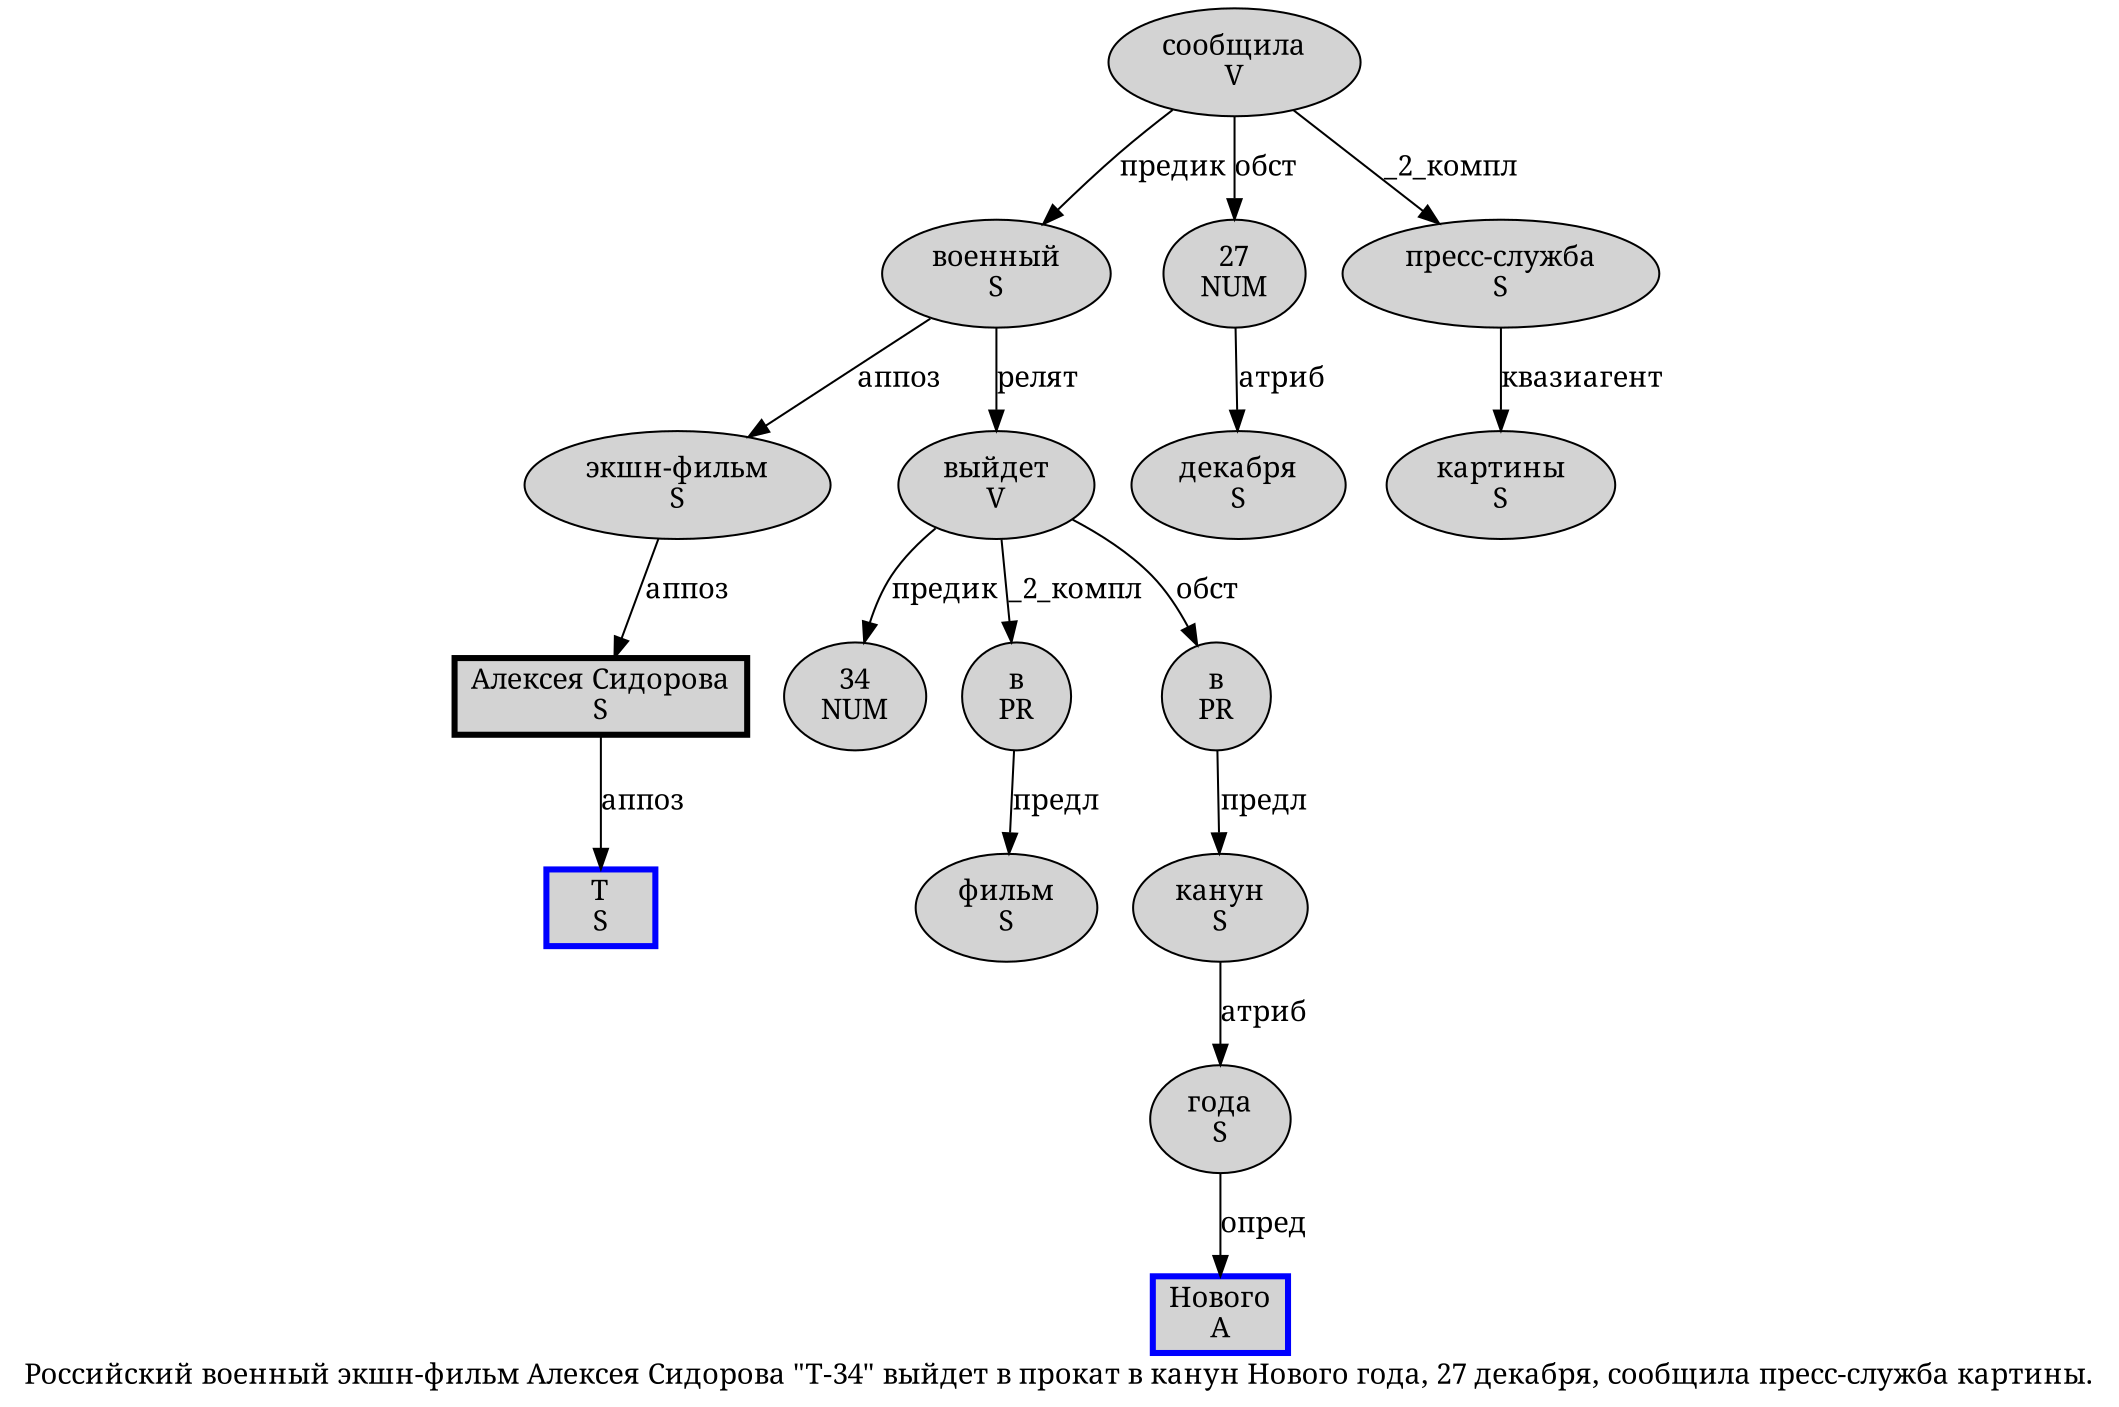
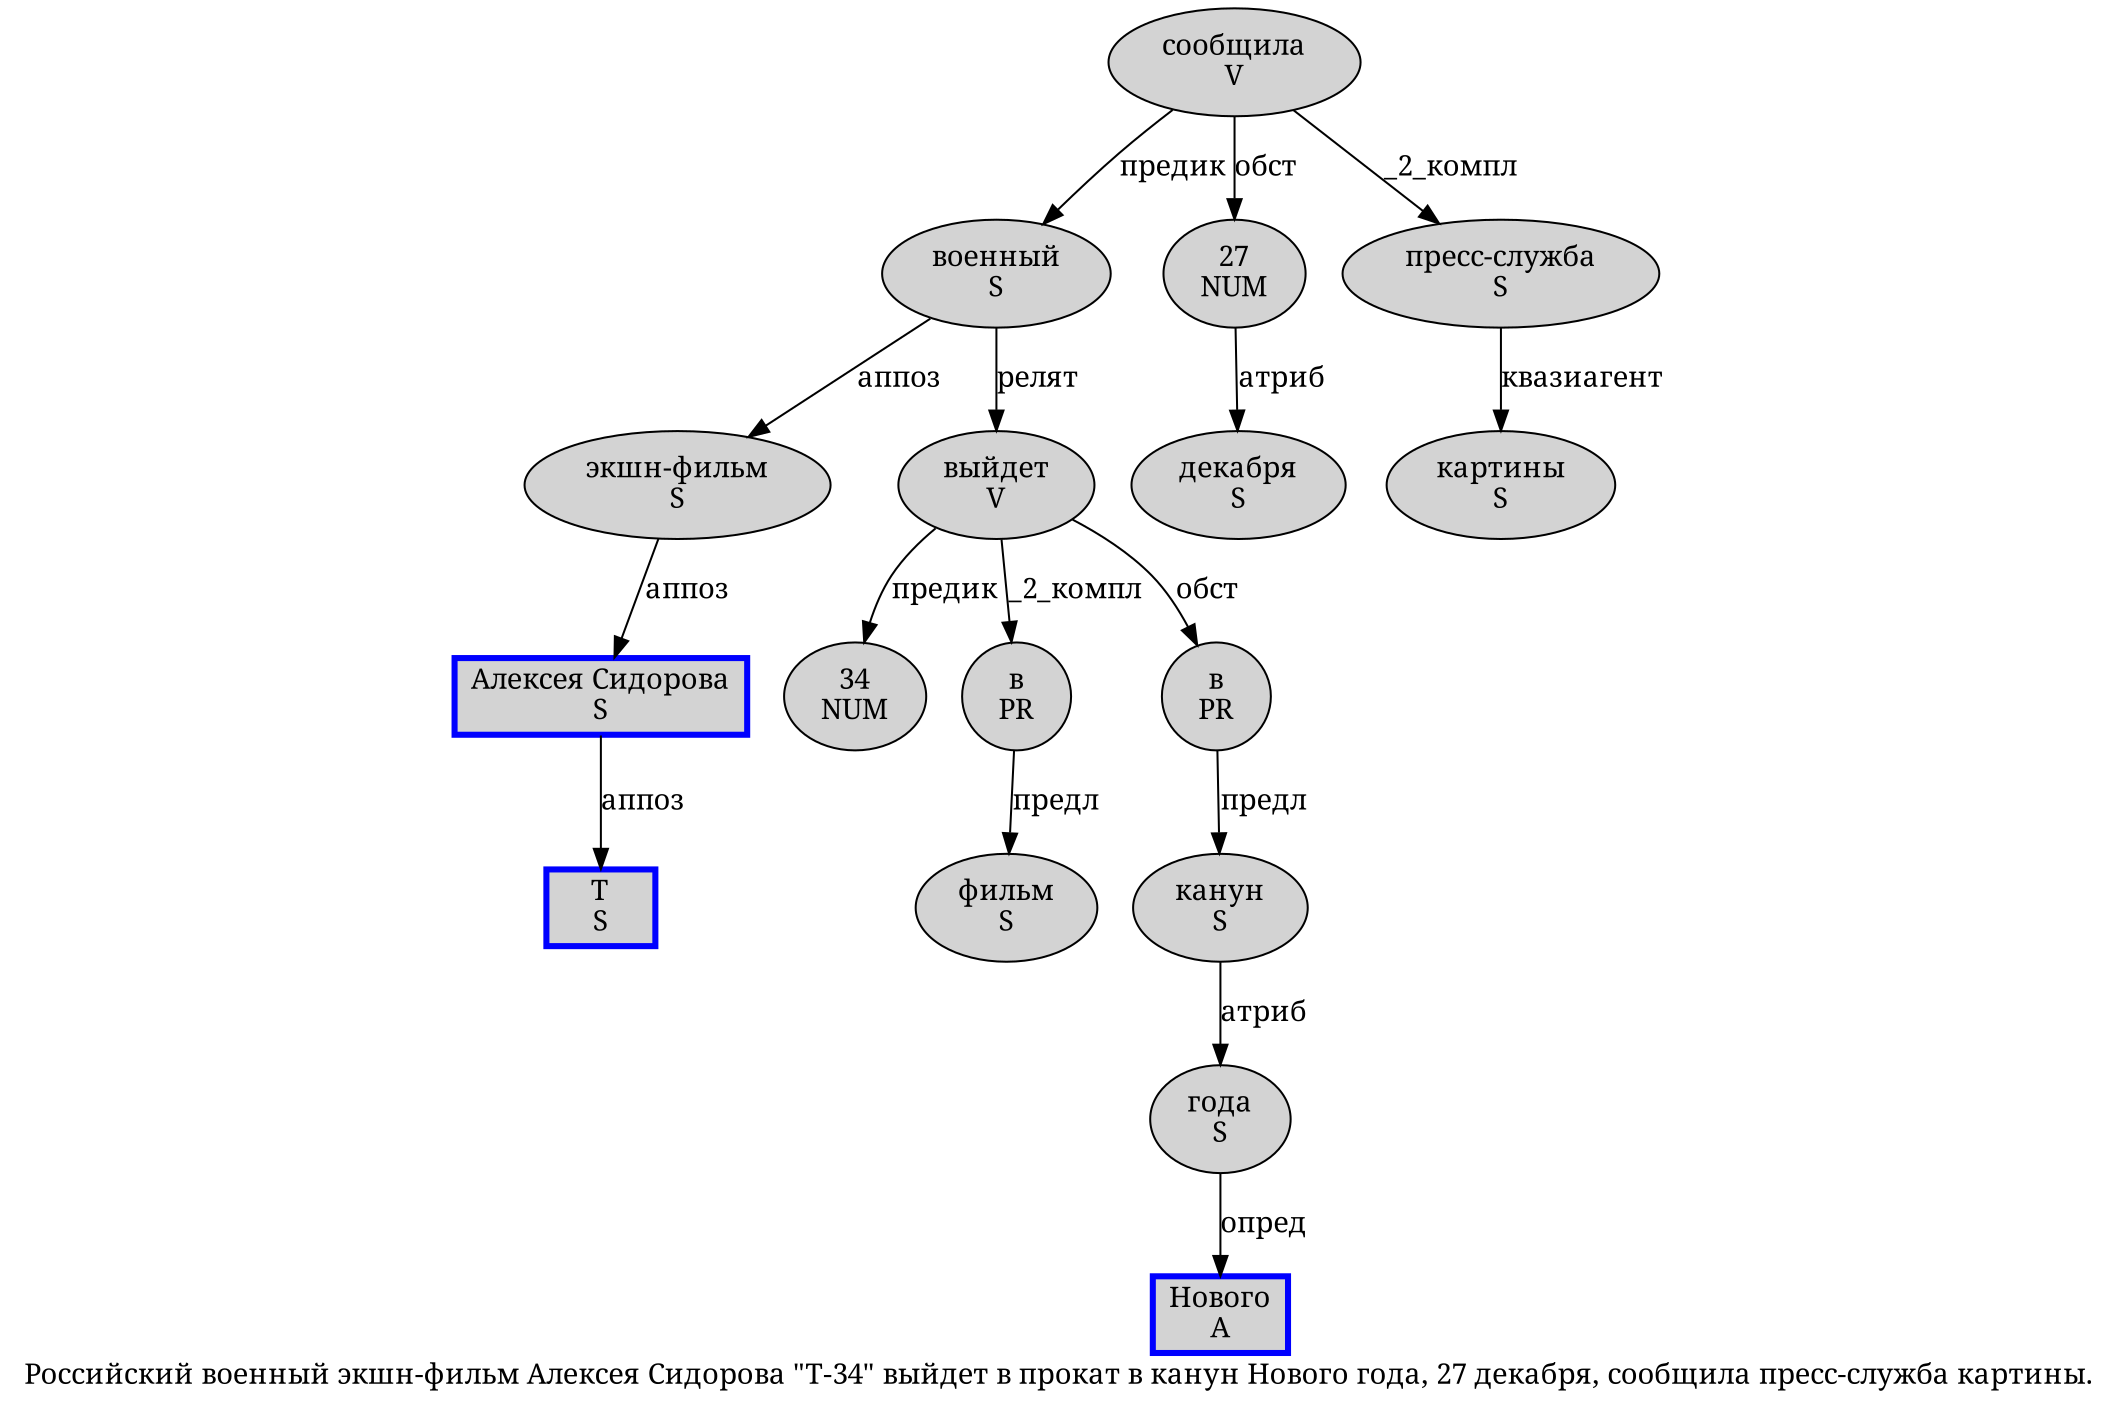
(601, 696) -> (601, 696)
